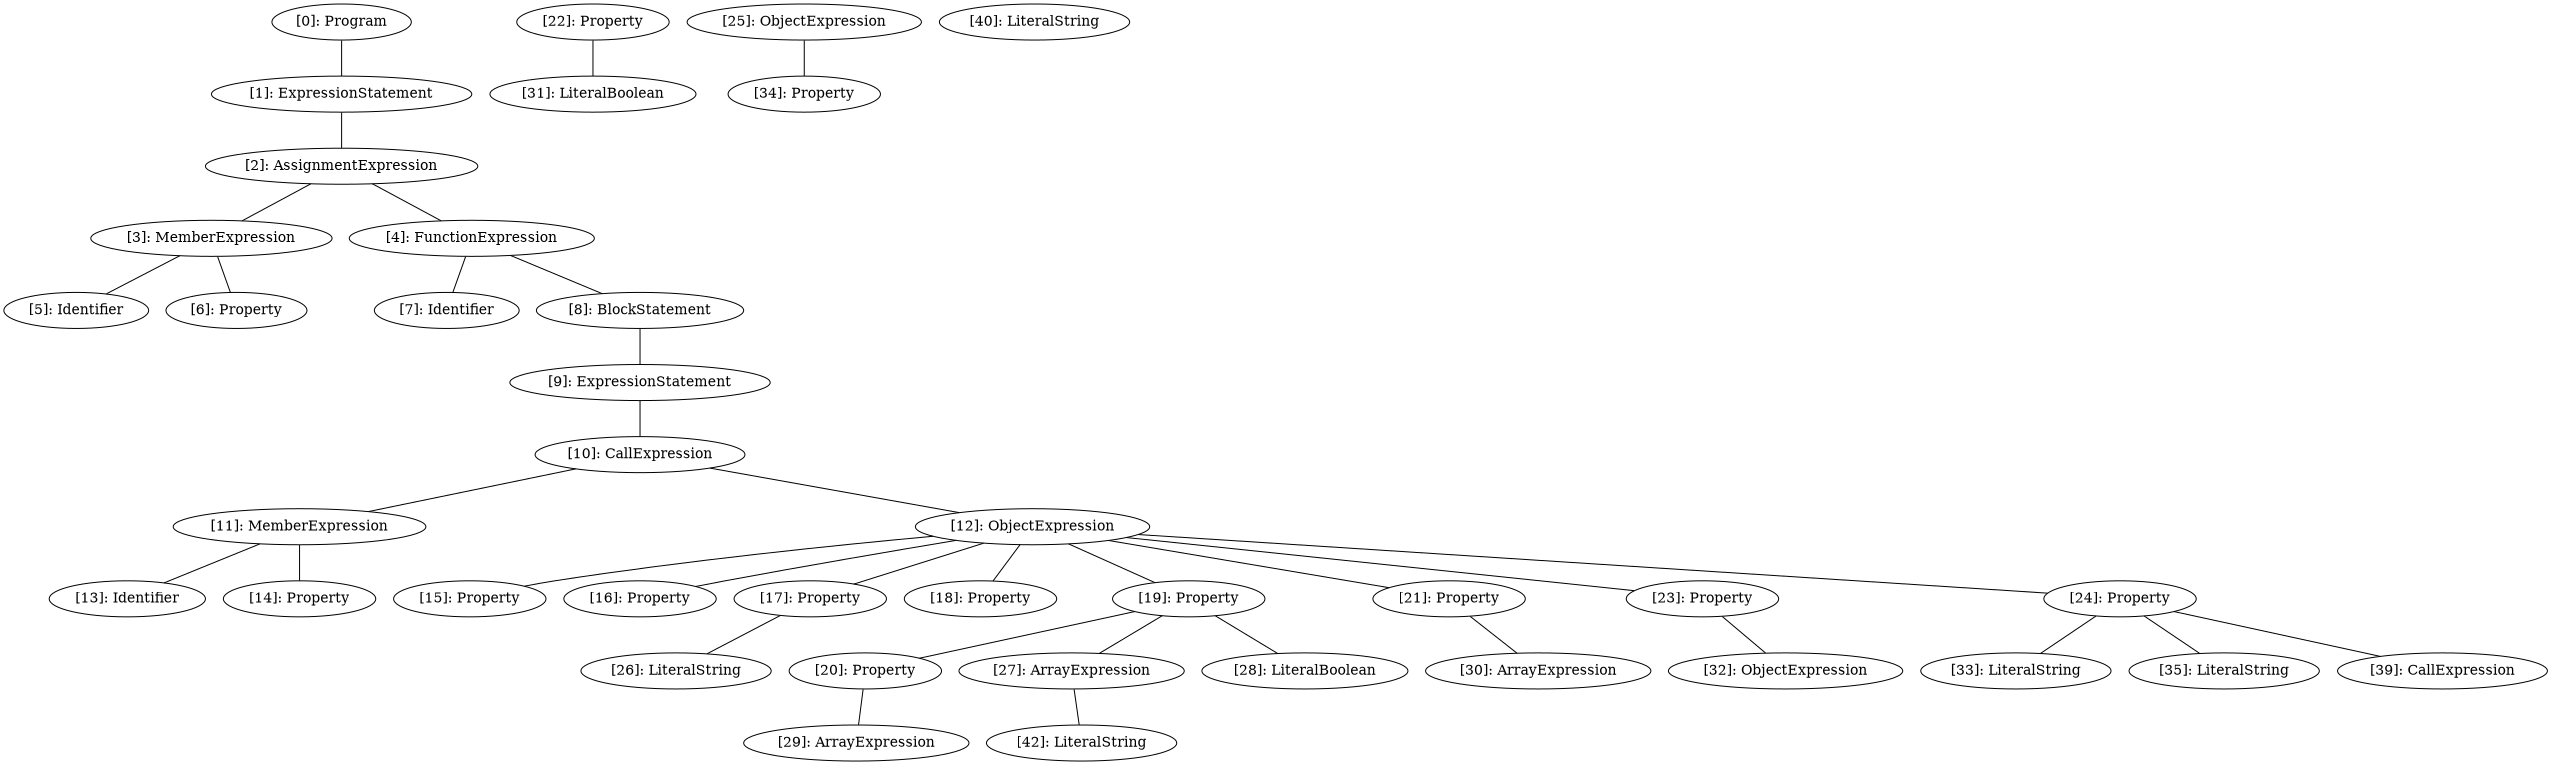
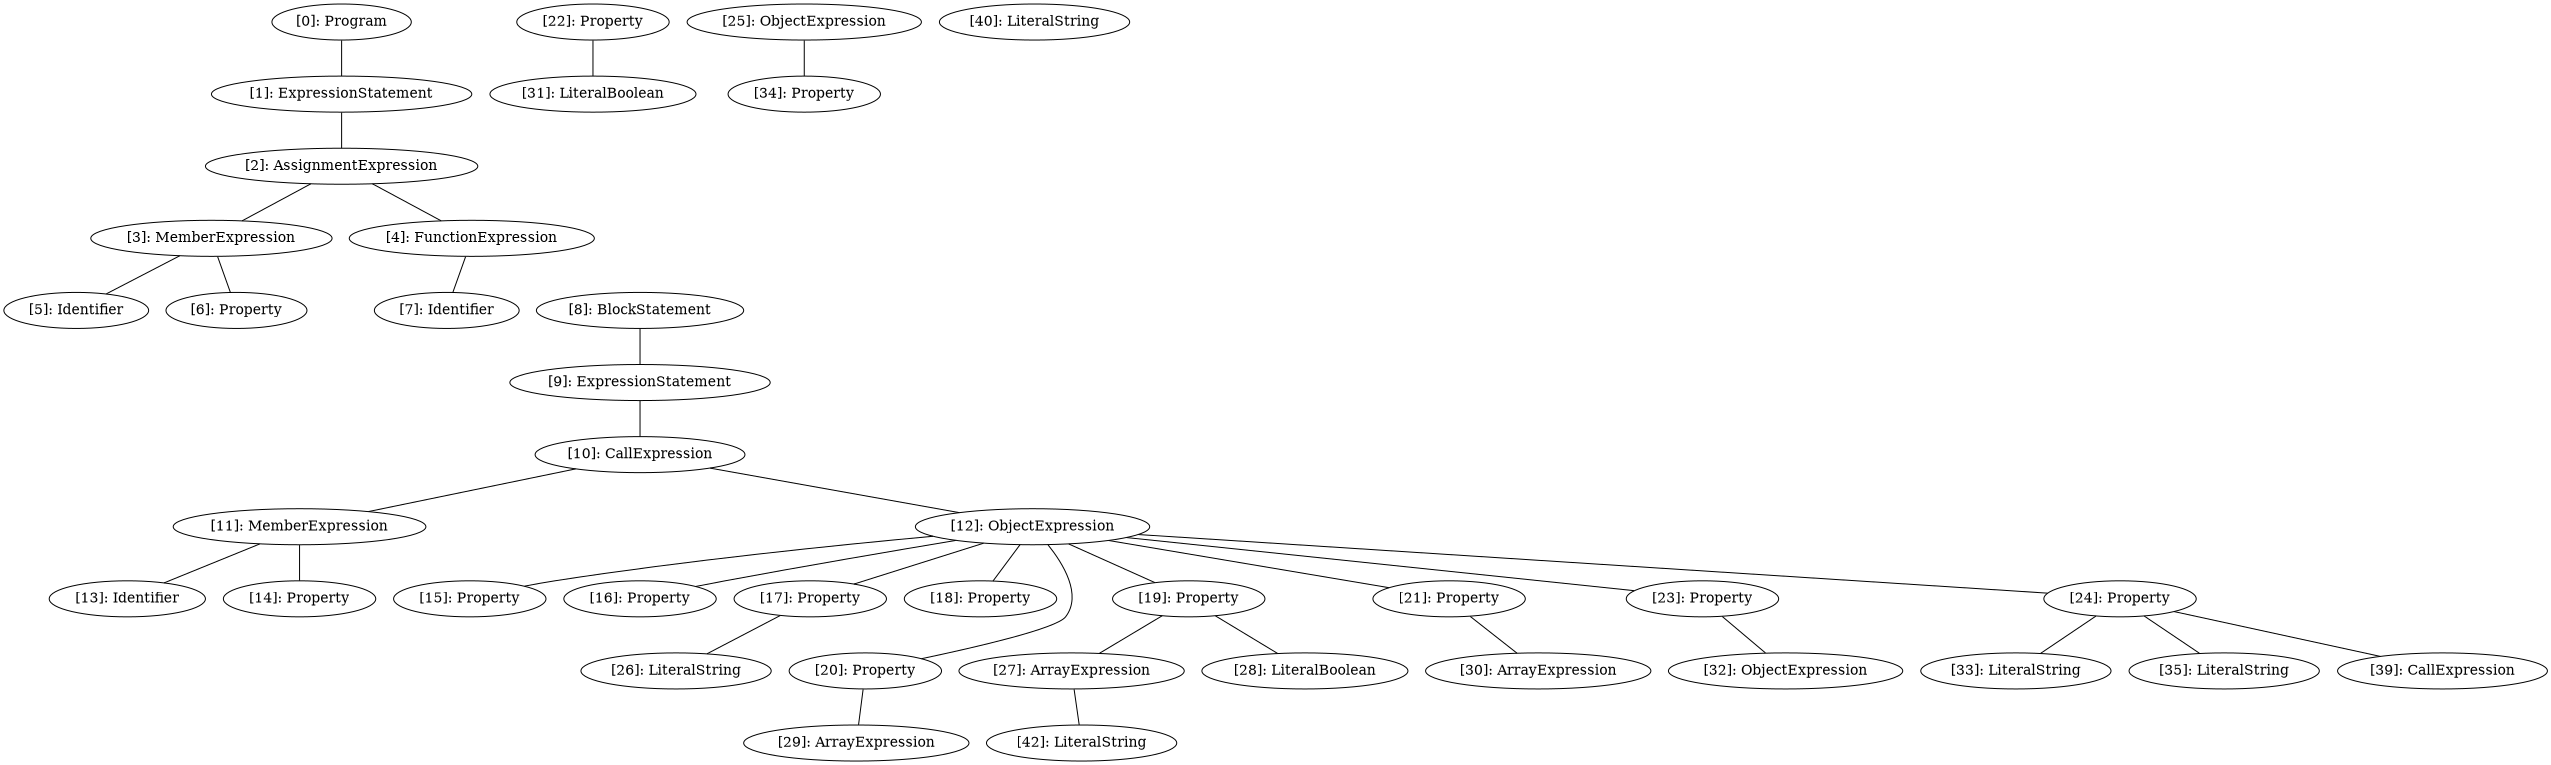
(556, 275) -> none
(1027, 635) -> (1033, 631)
